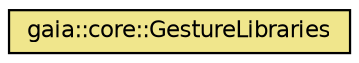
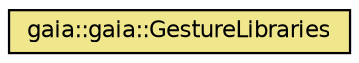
(180, 32) -> (180, 32)
